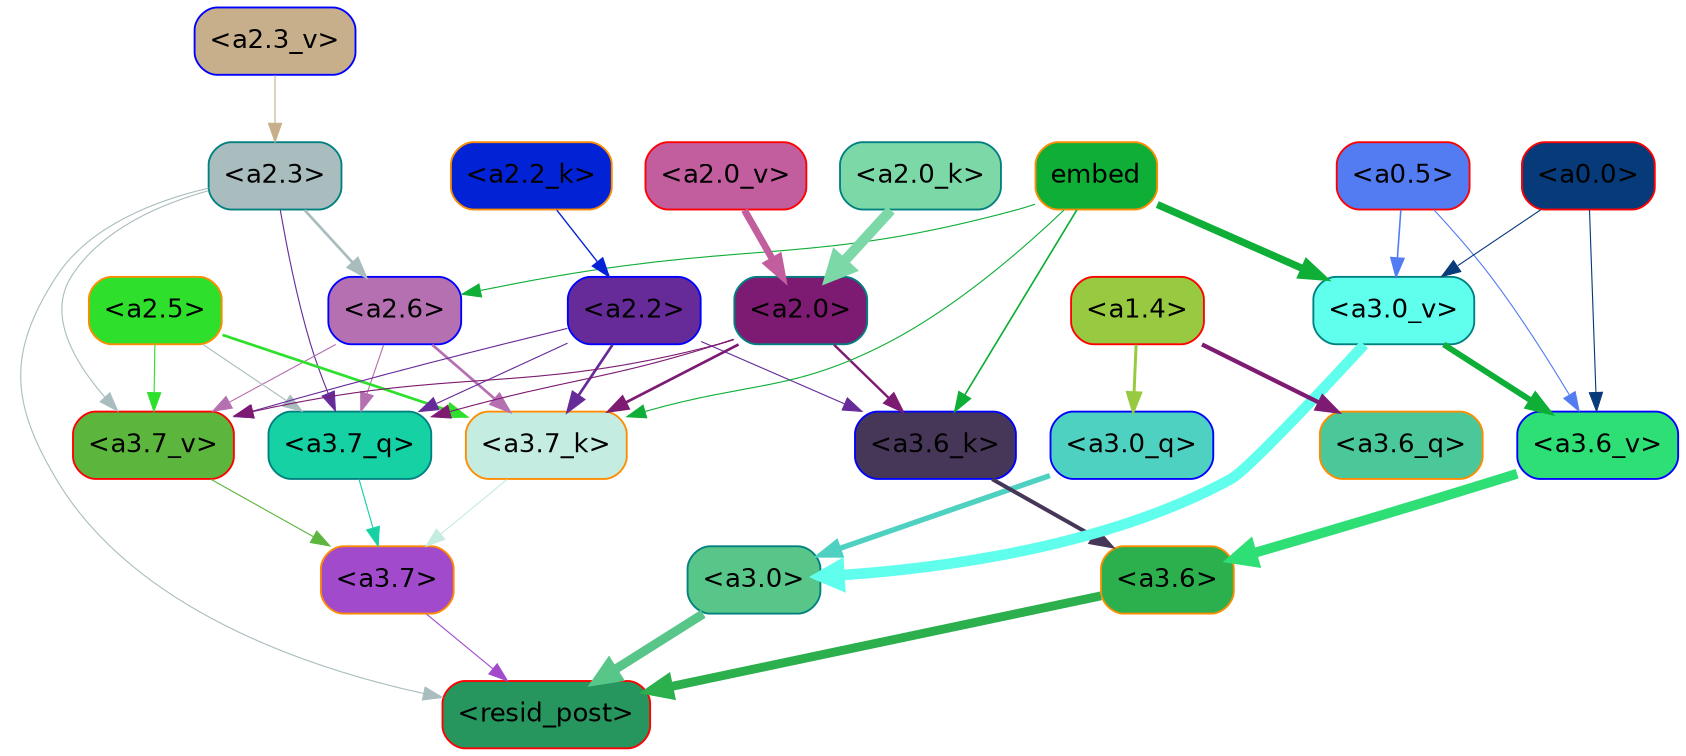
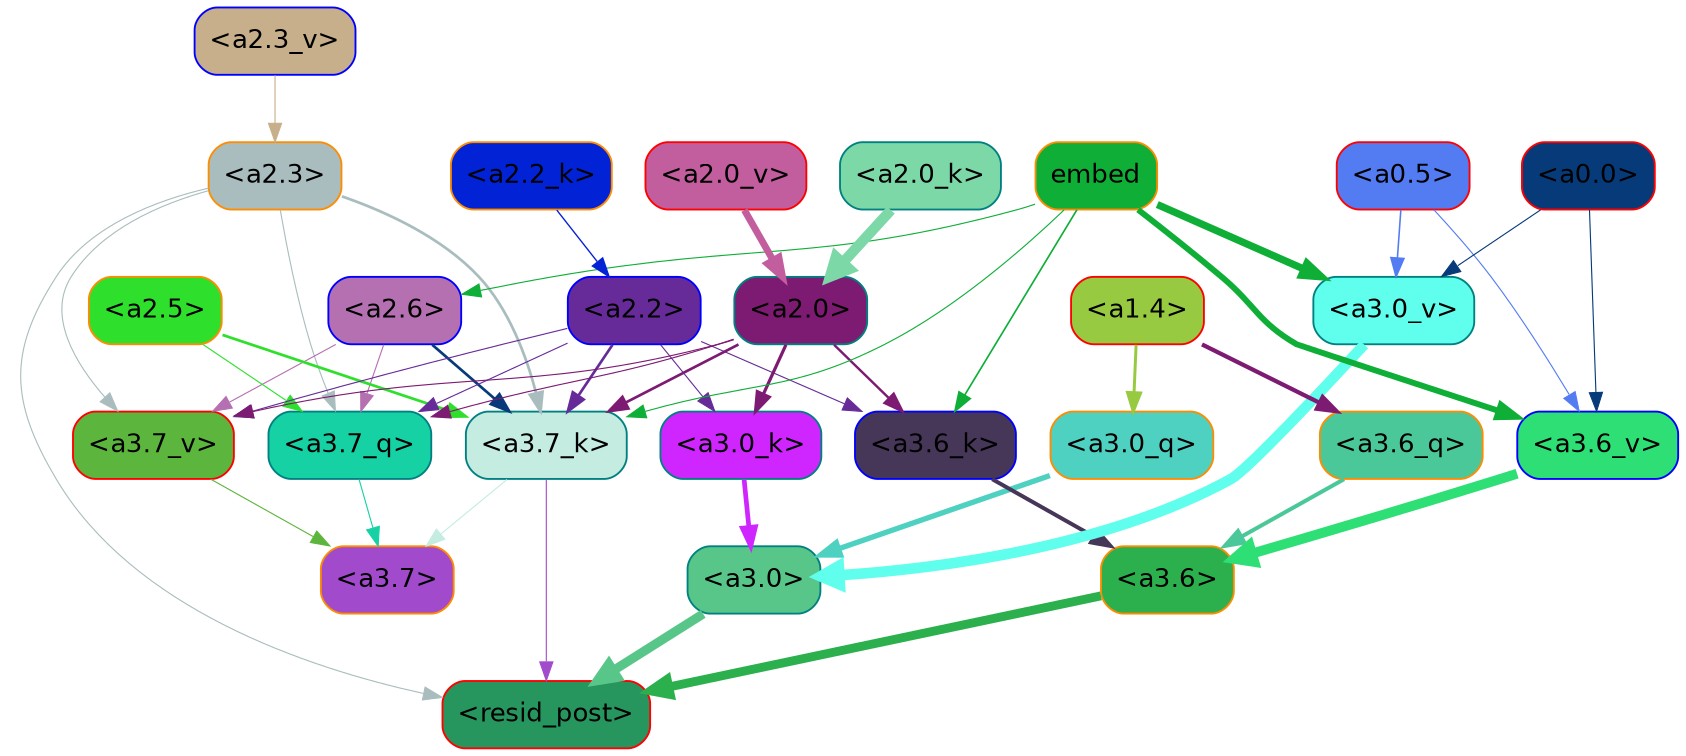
(275, 176) -> (275, 176)
(329, 236) -> (468, 266)
(299, 303) -> (299, 303)
(154, 369) -> none
(462, 371) -> (462, 371)
(244, 372) -> (244, 372)
(1488, 373) -> (1299, 345)
(546, 445) -> (546, 445)
none -> (741, 445)
(1132, 445) -> (1132, 445)
none -> (1293, 508)
(460, 642) -> (546, 570)
